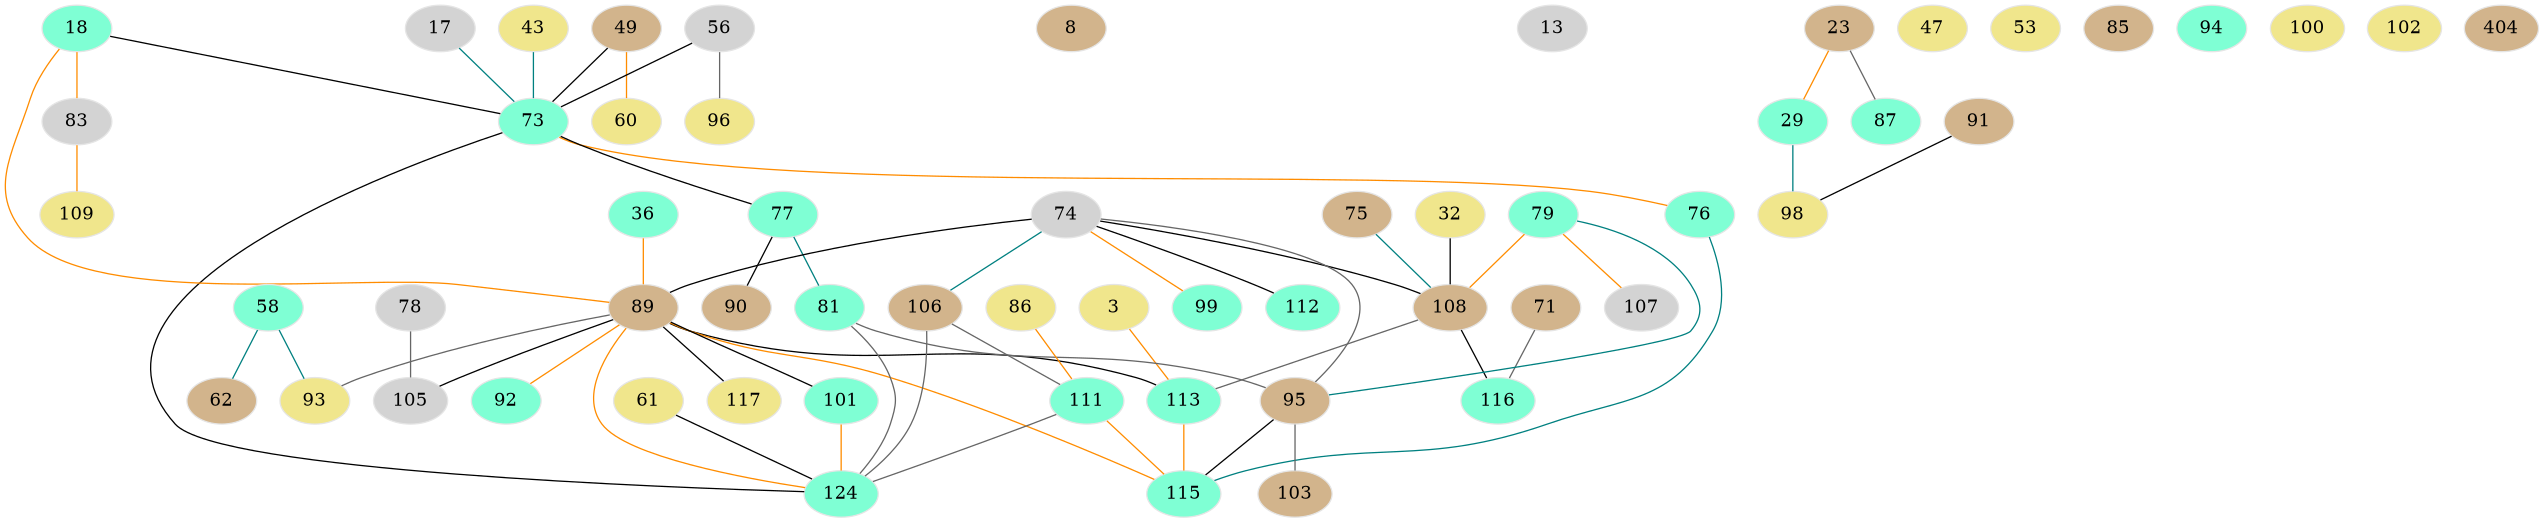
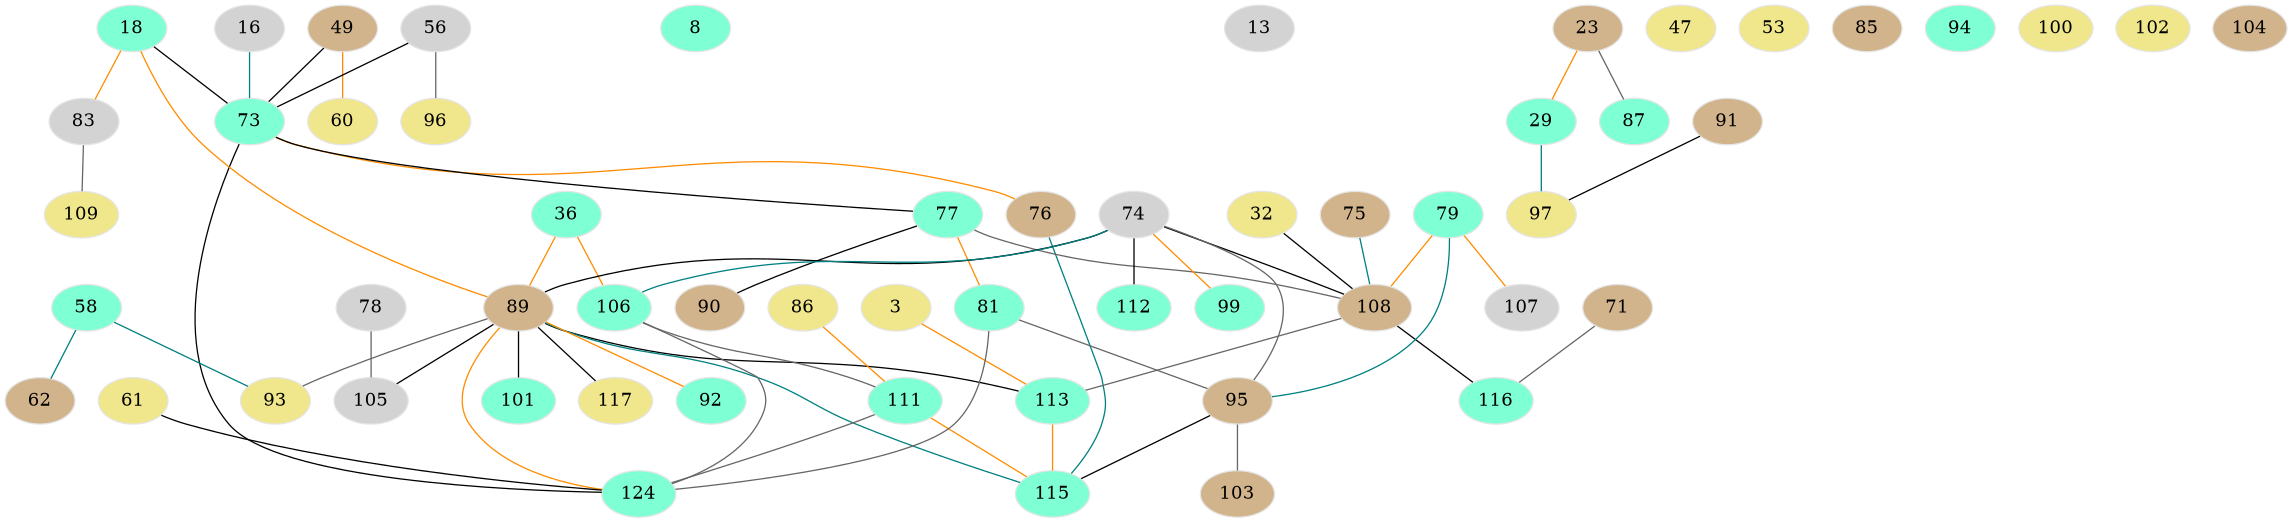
(440, 28) -> (250, 28)
(533, 28) -> none
(1071, 28) -> (696, 28)
(2501, 28) -> (2250, 28)
(77, 168) -> (83, 168)
(1700, 215) -> (1041, 215)
(1793, 215) -> (1541, 215)
none -> (590, 261)
(807, 262) -> (972, 268)
none -> (1156, 268)
(925, 308) -> (614, 308)
(905, 382) -> (787, 390)
(841, 448) -> none
